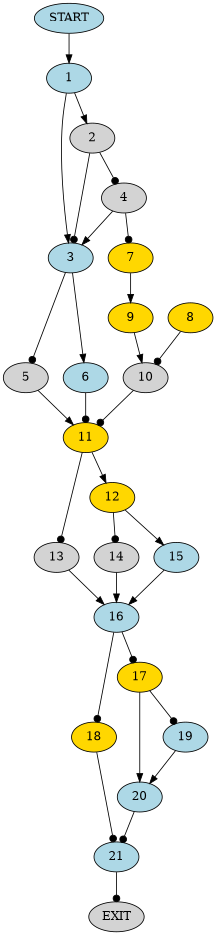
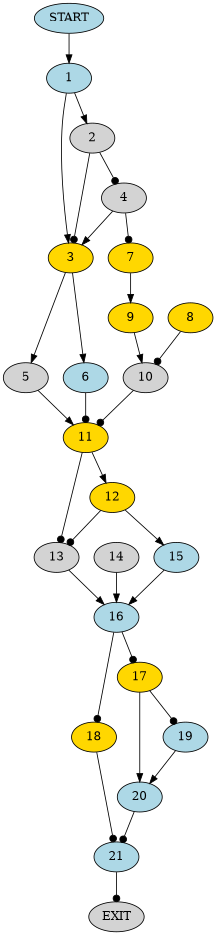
(71, 258) -> (71, 258)
(50, 314) -> (50, 314)
(114, 524) -> (87, 525)
